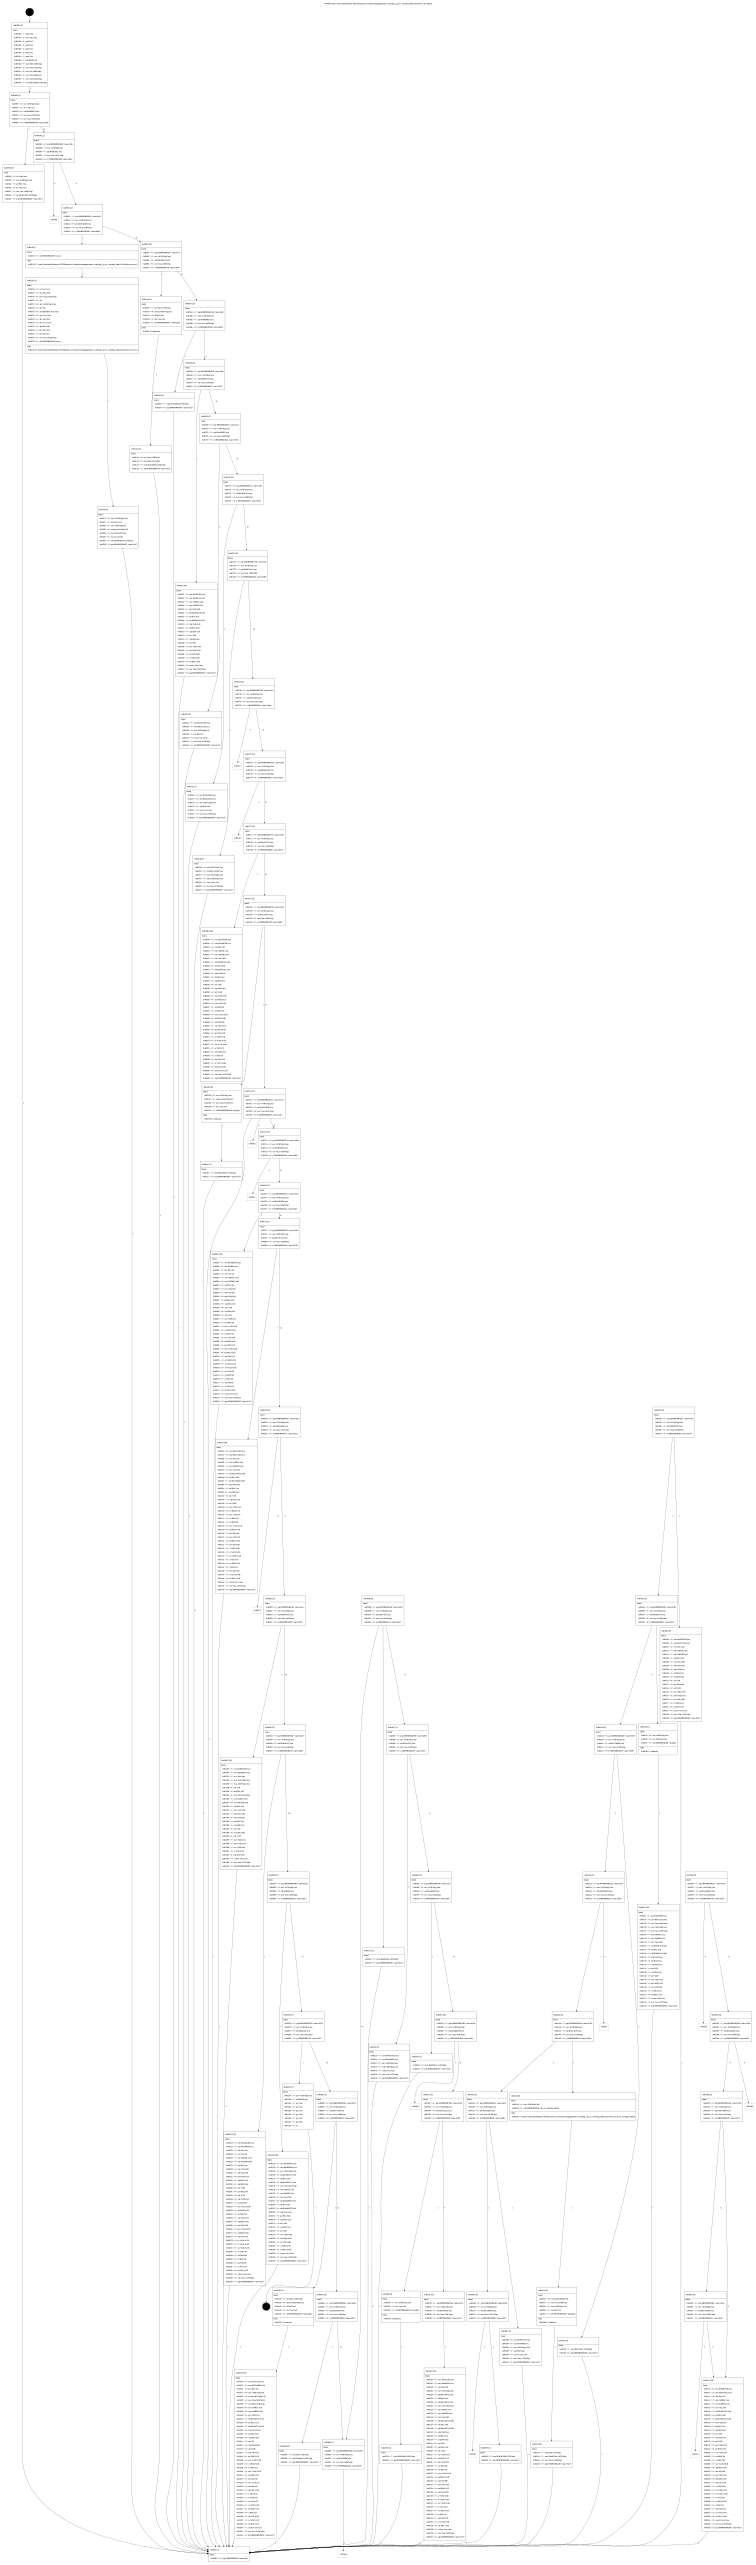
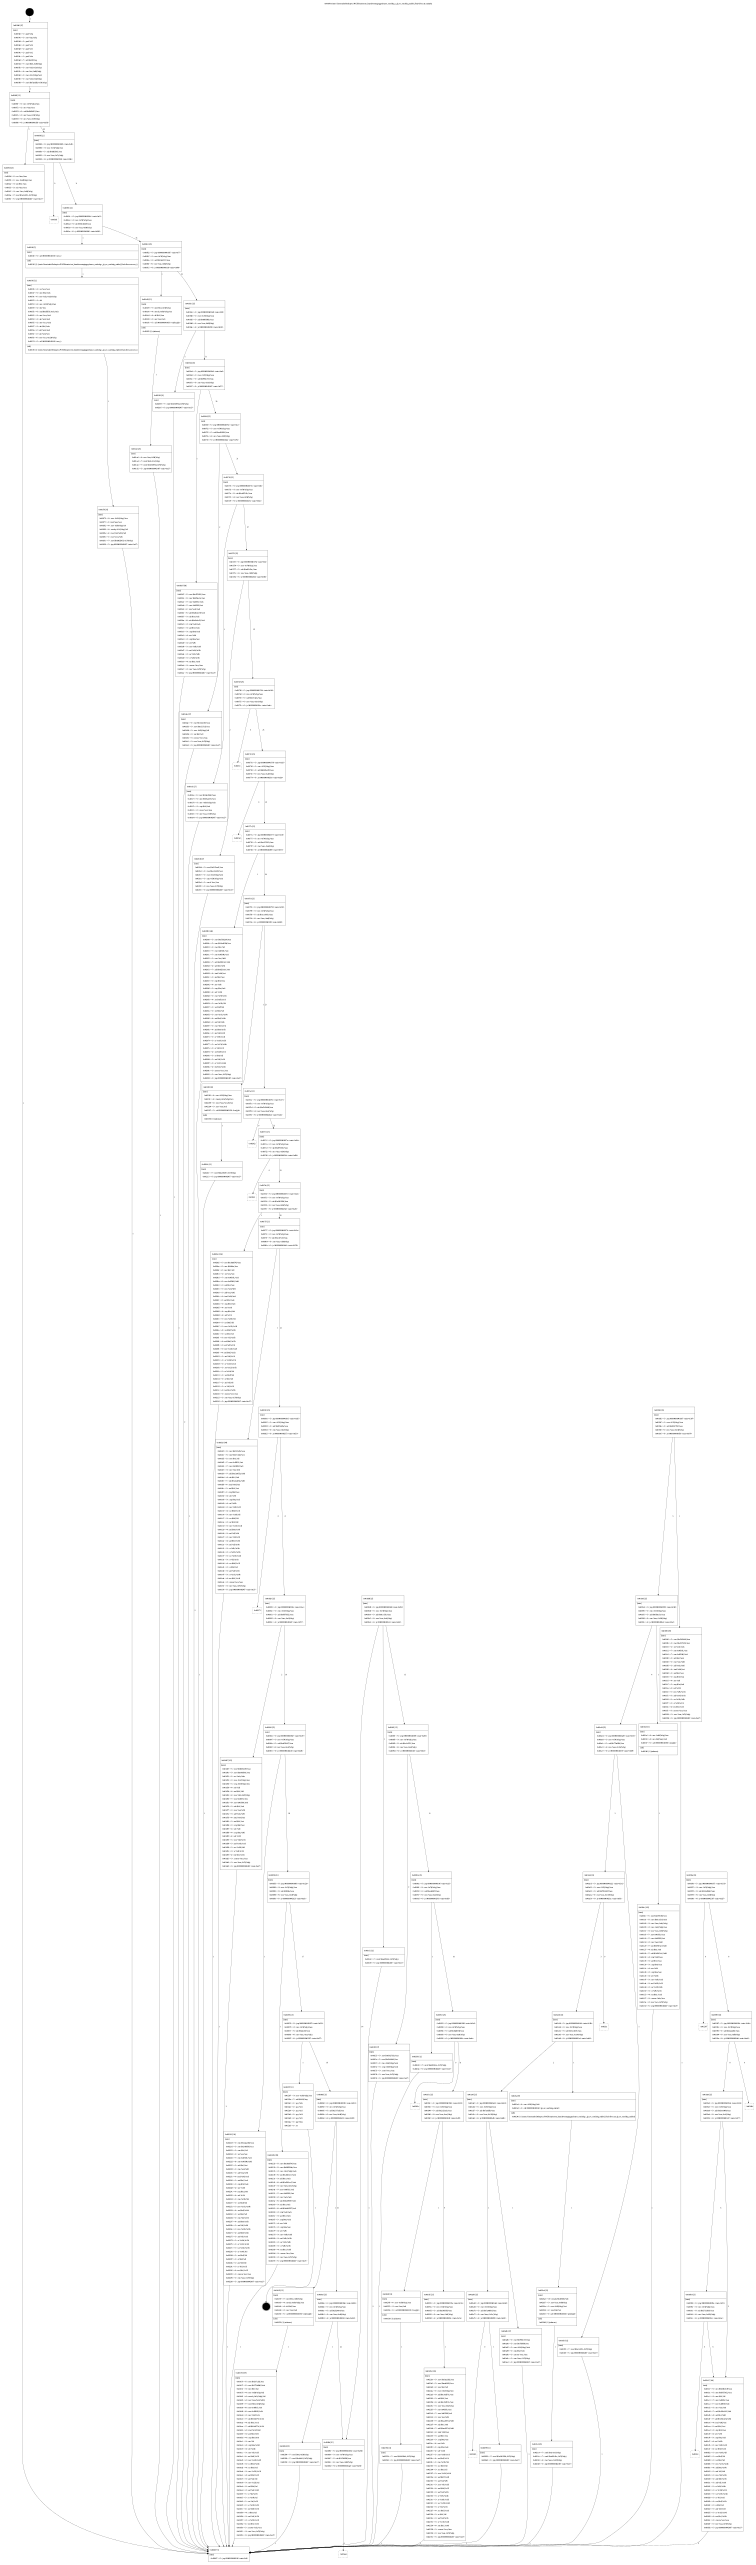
(209, 1828) -> (199, 1816)
